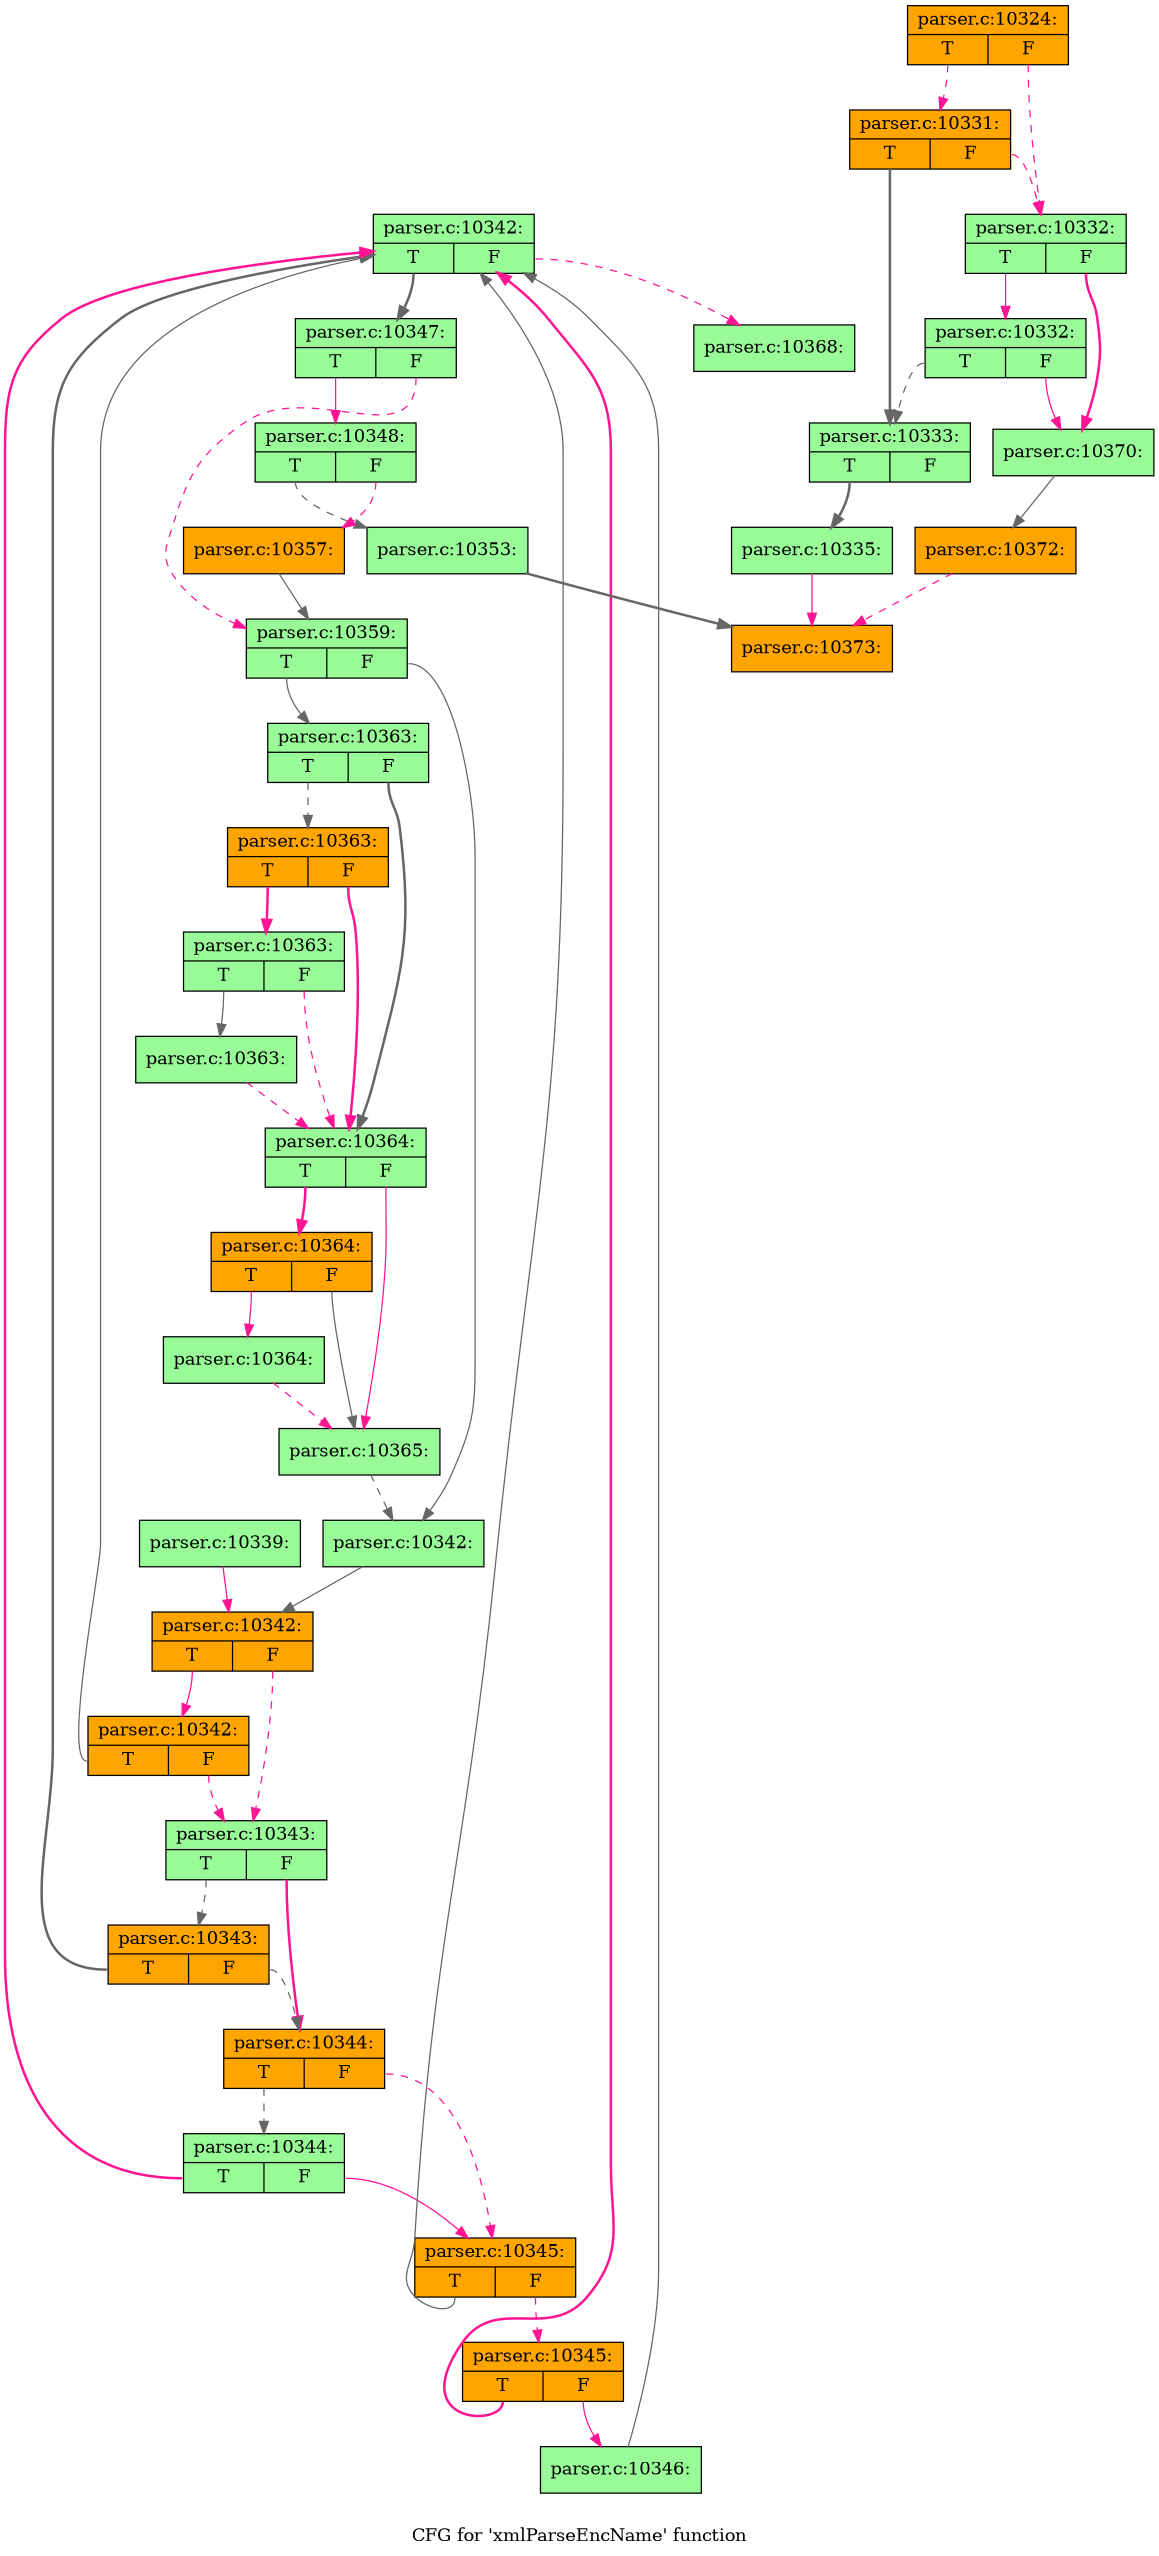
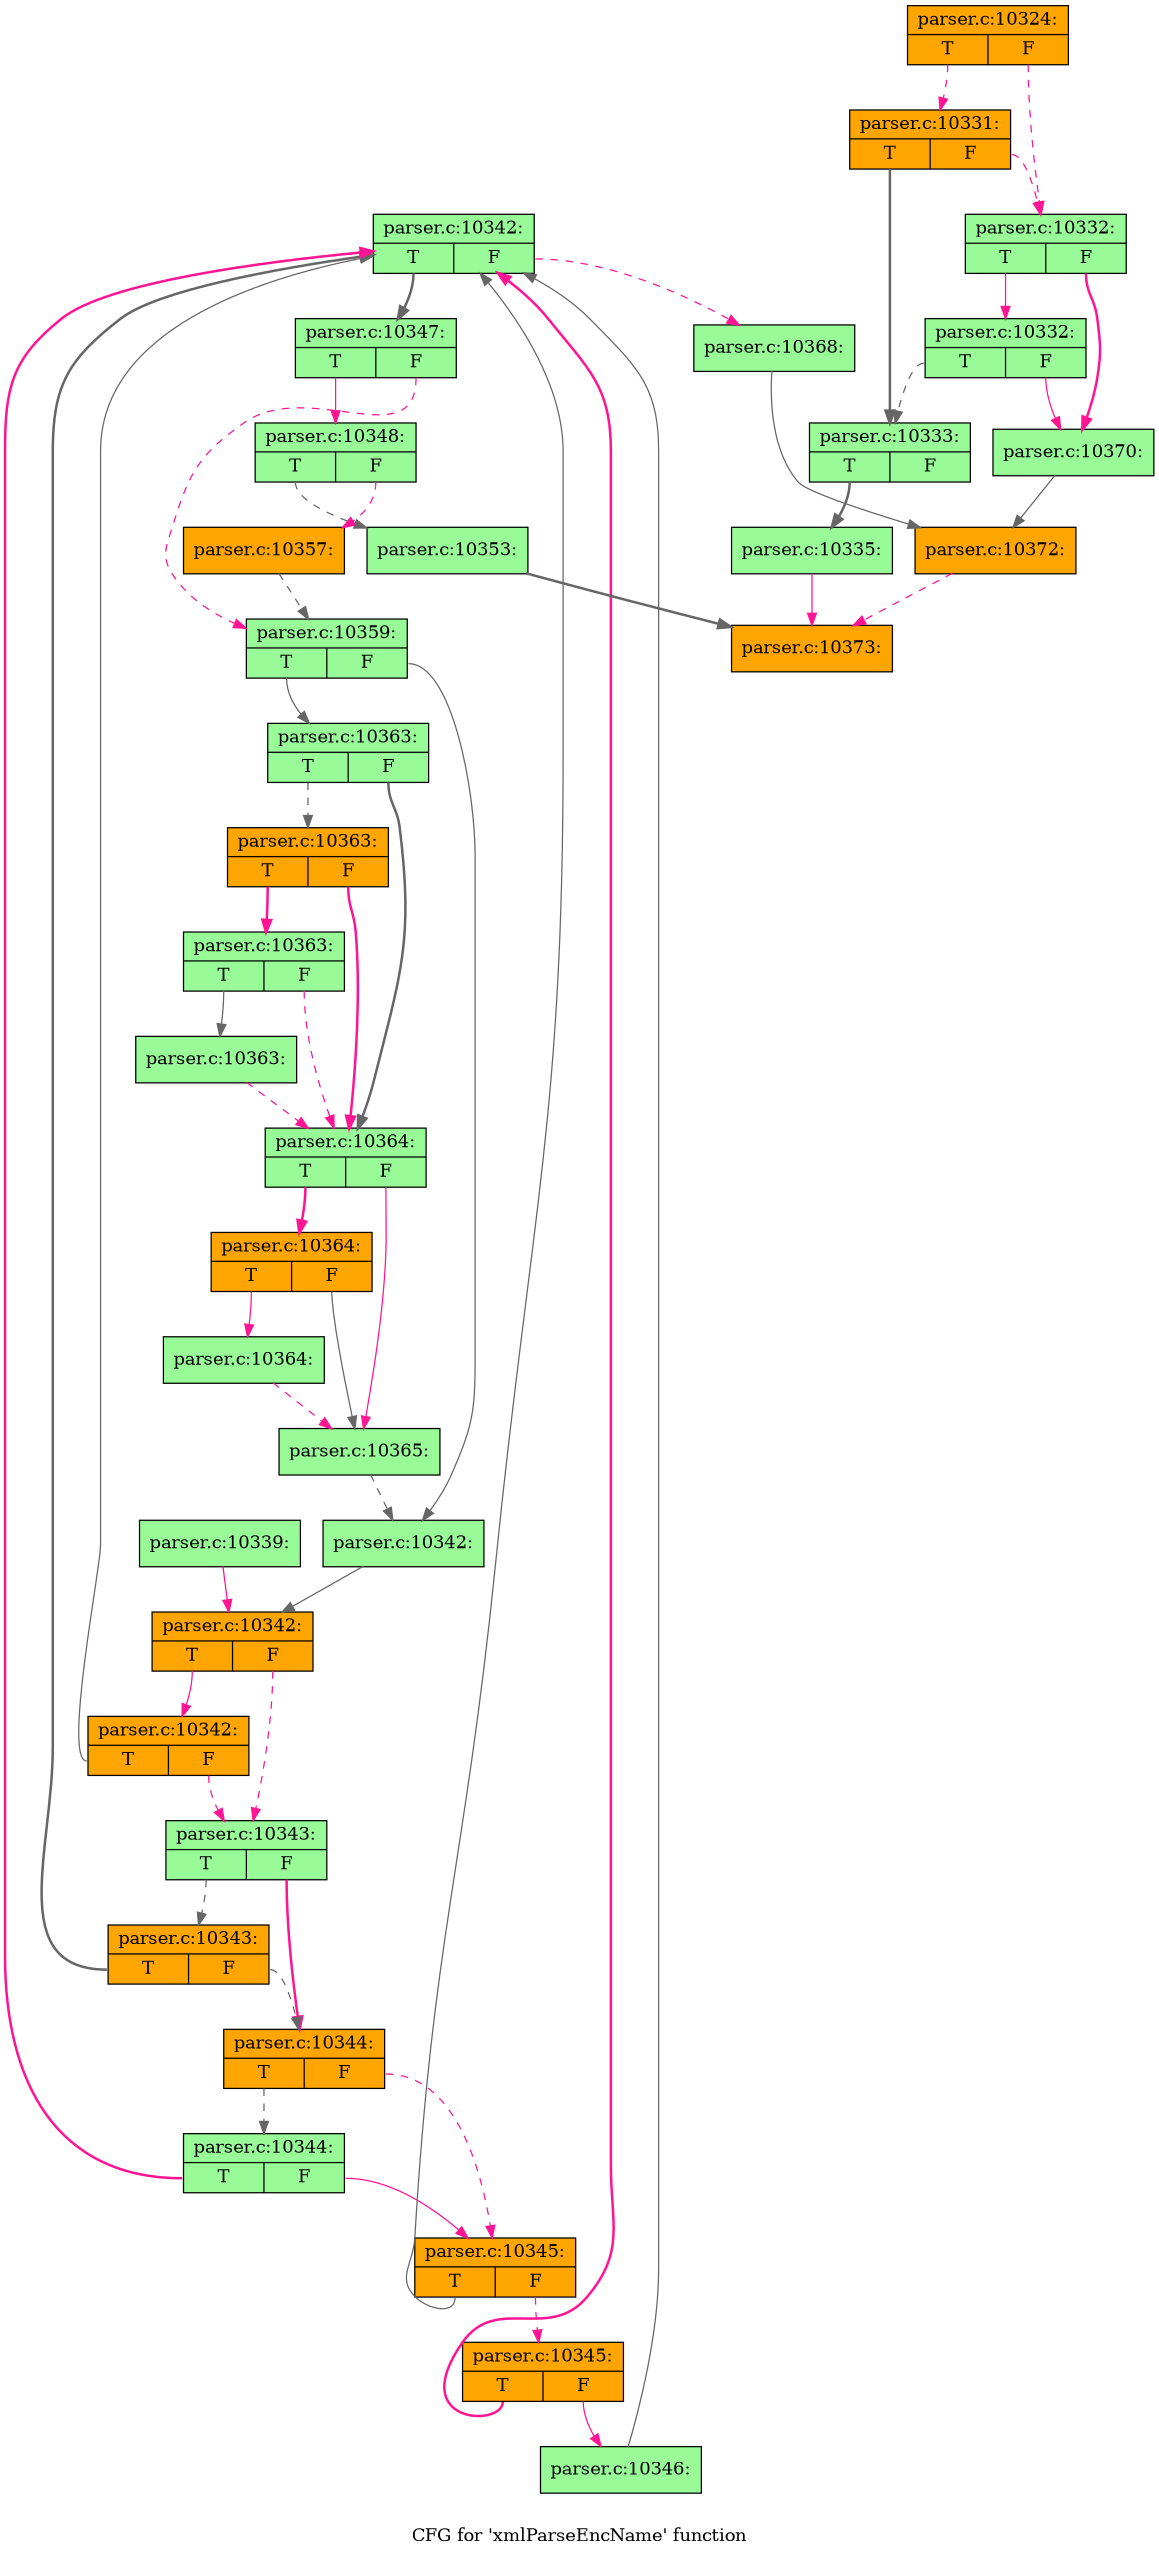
none -> (799, 482)
(290, 591) -> (290, 591)
